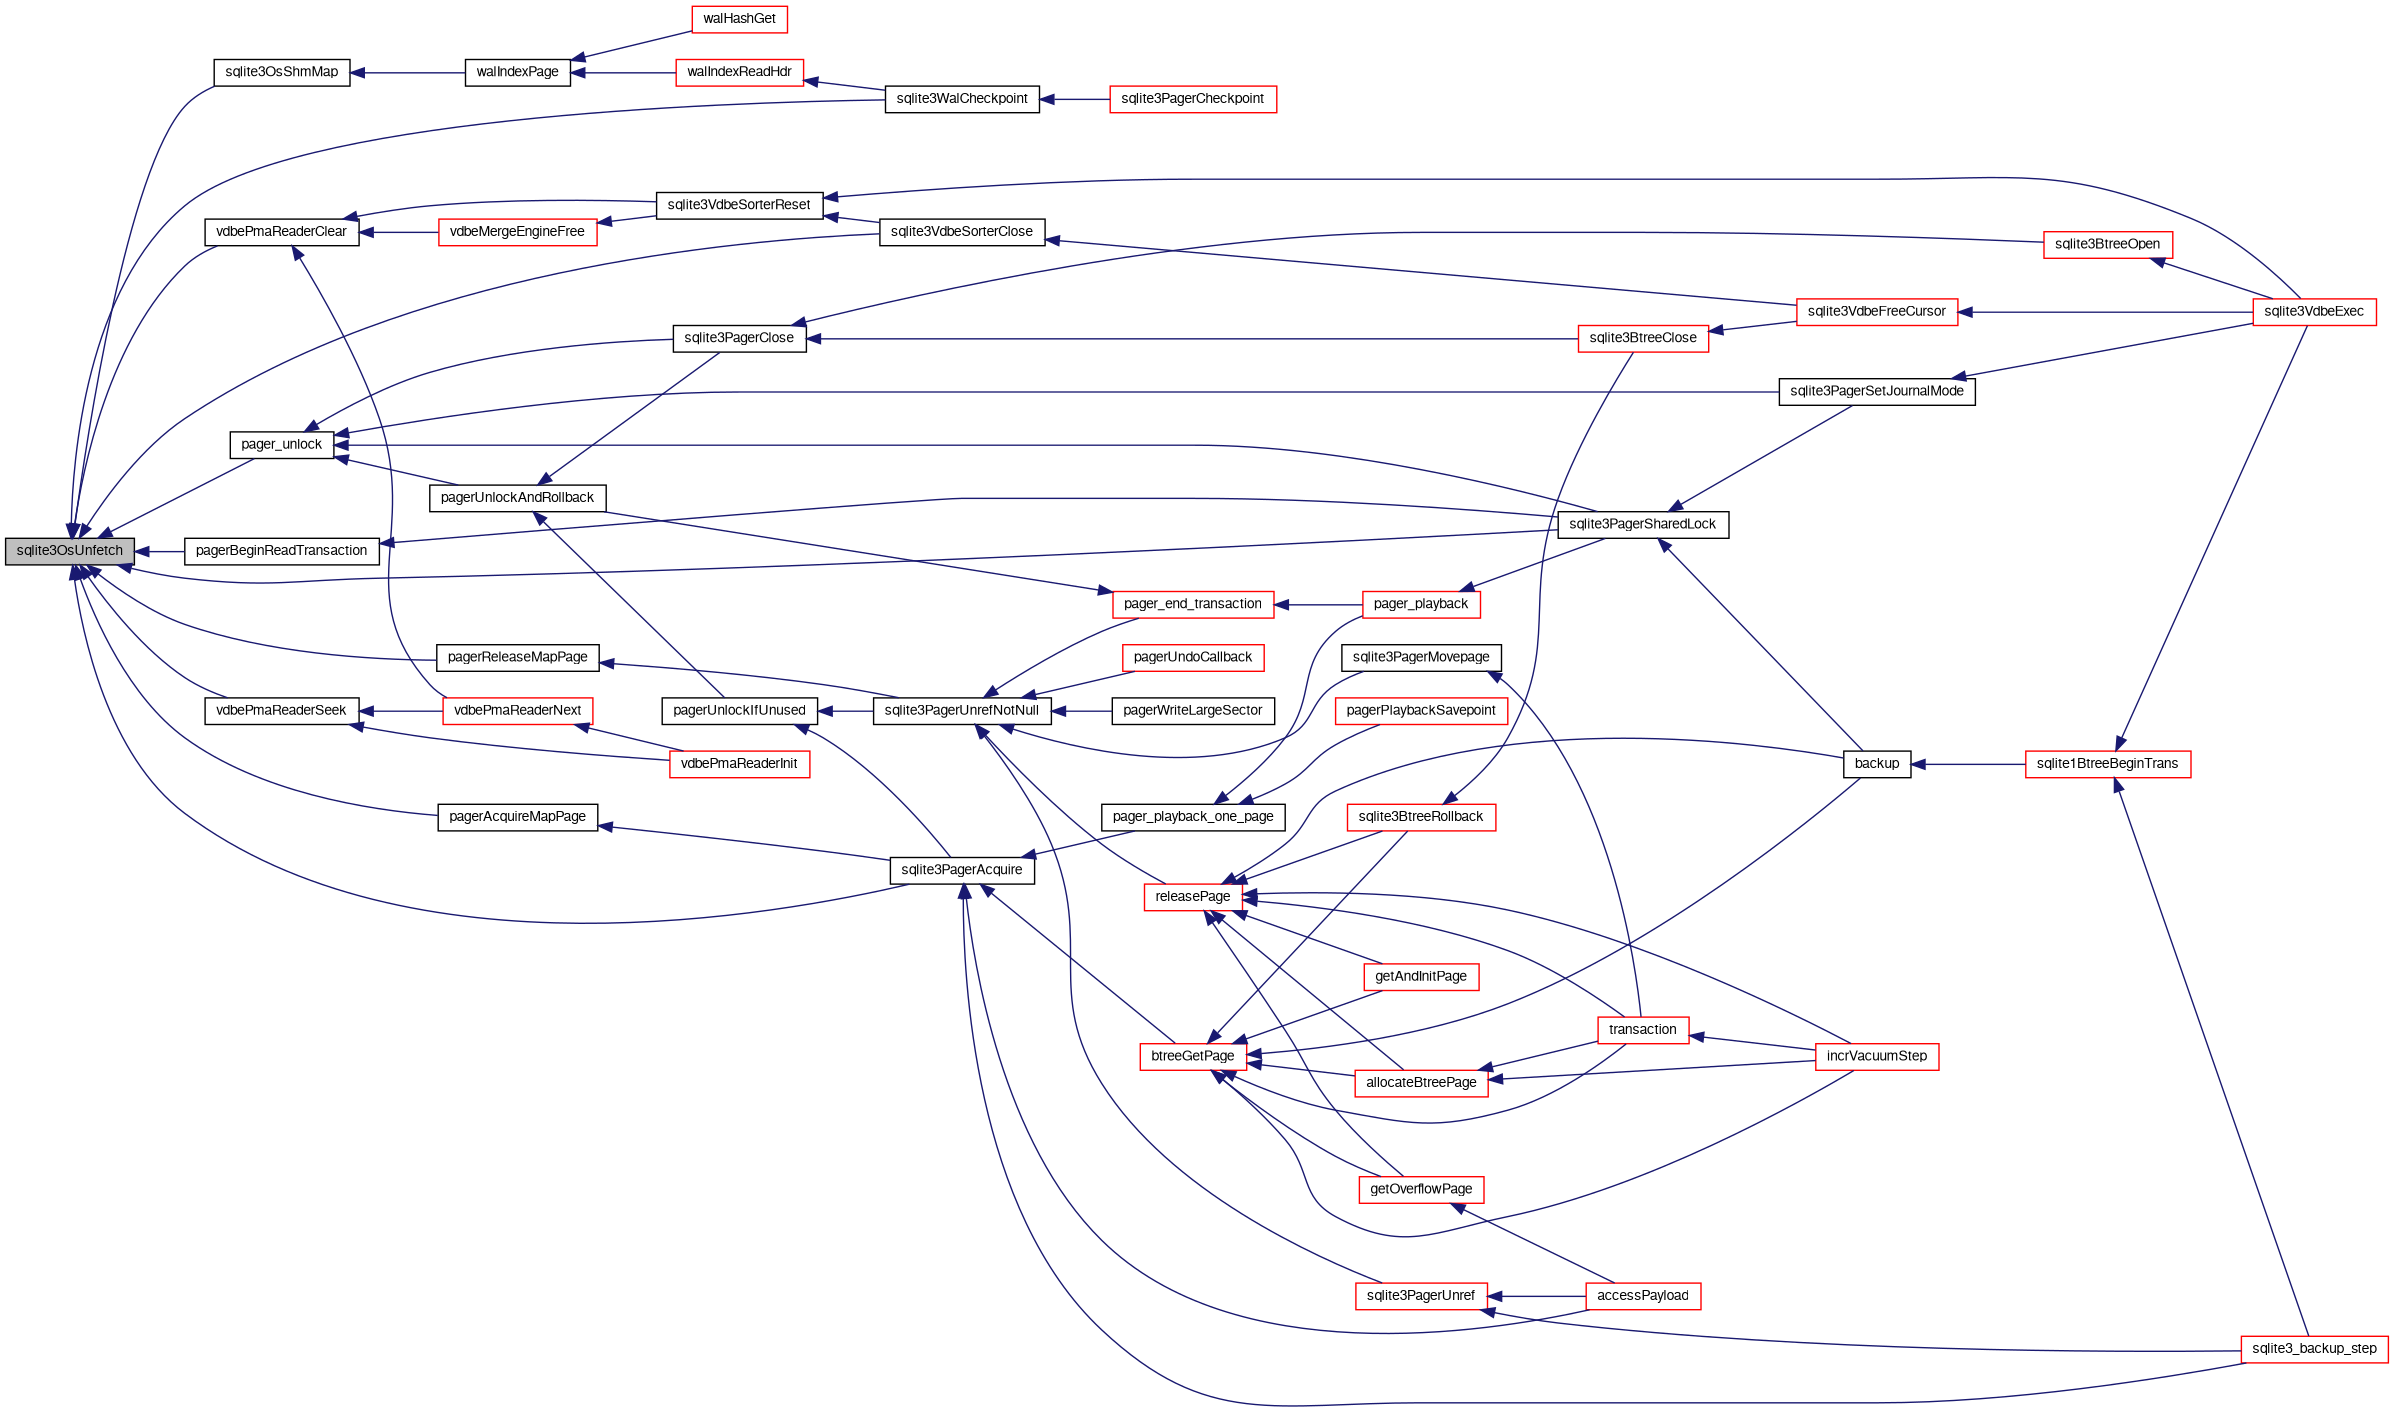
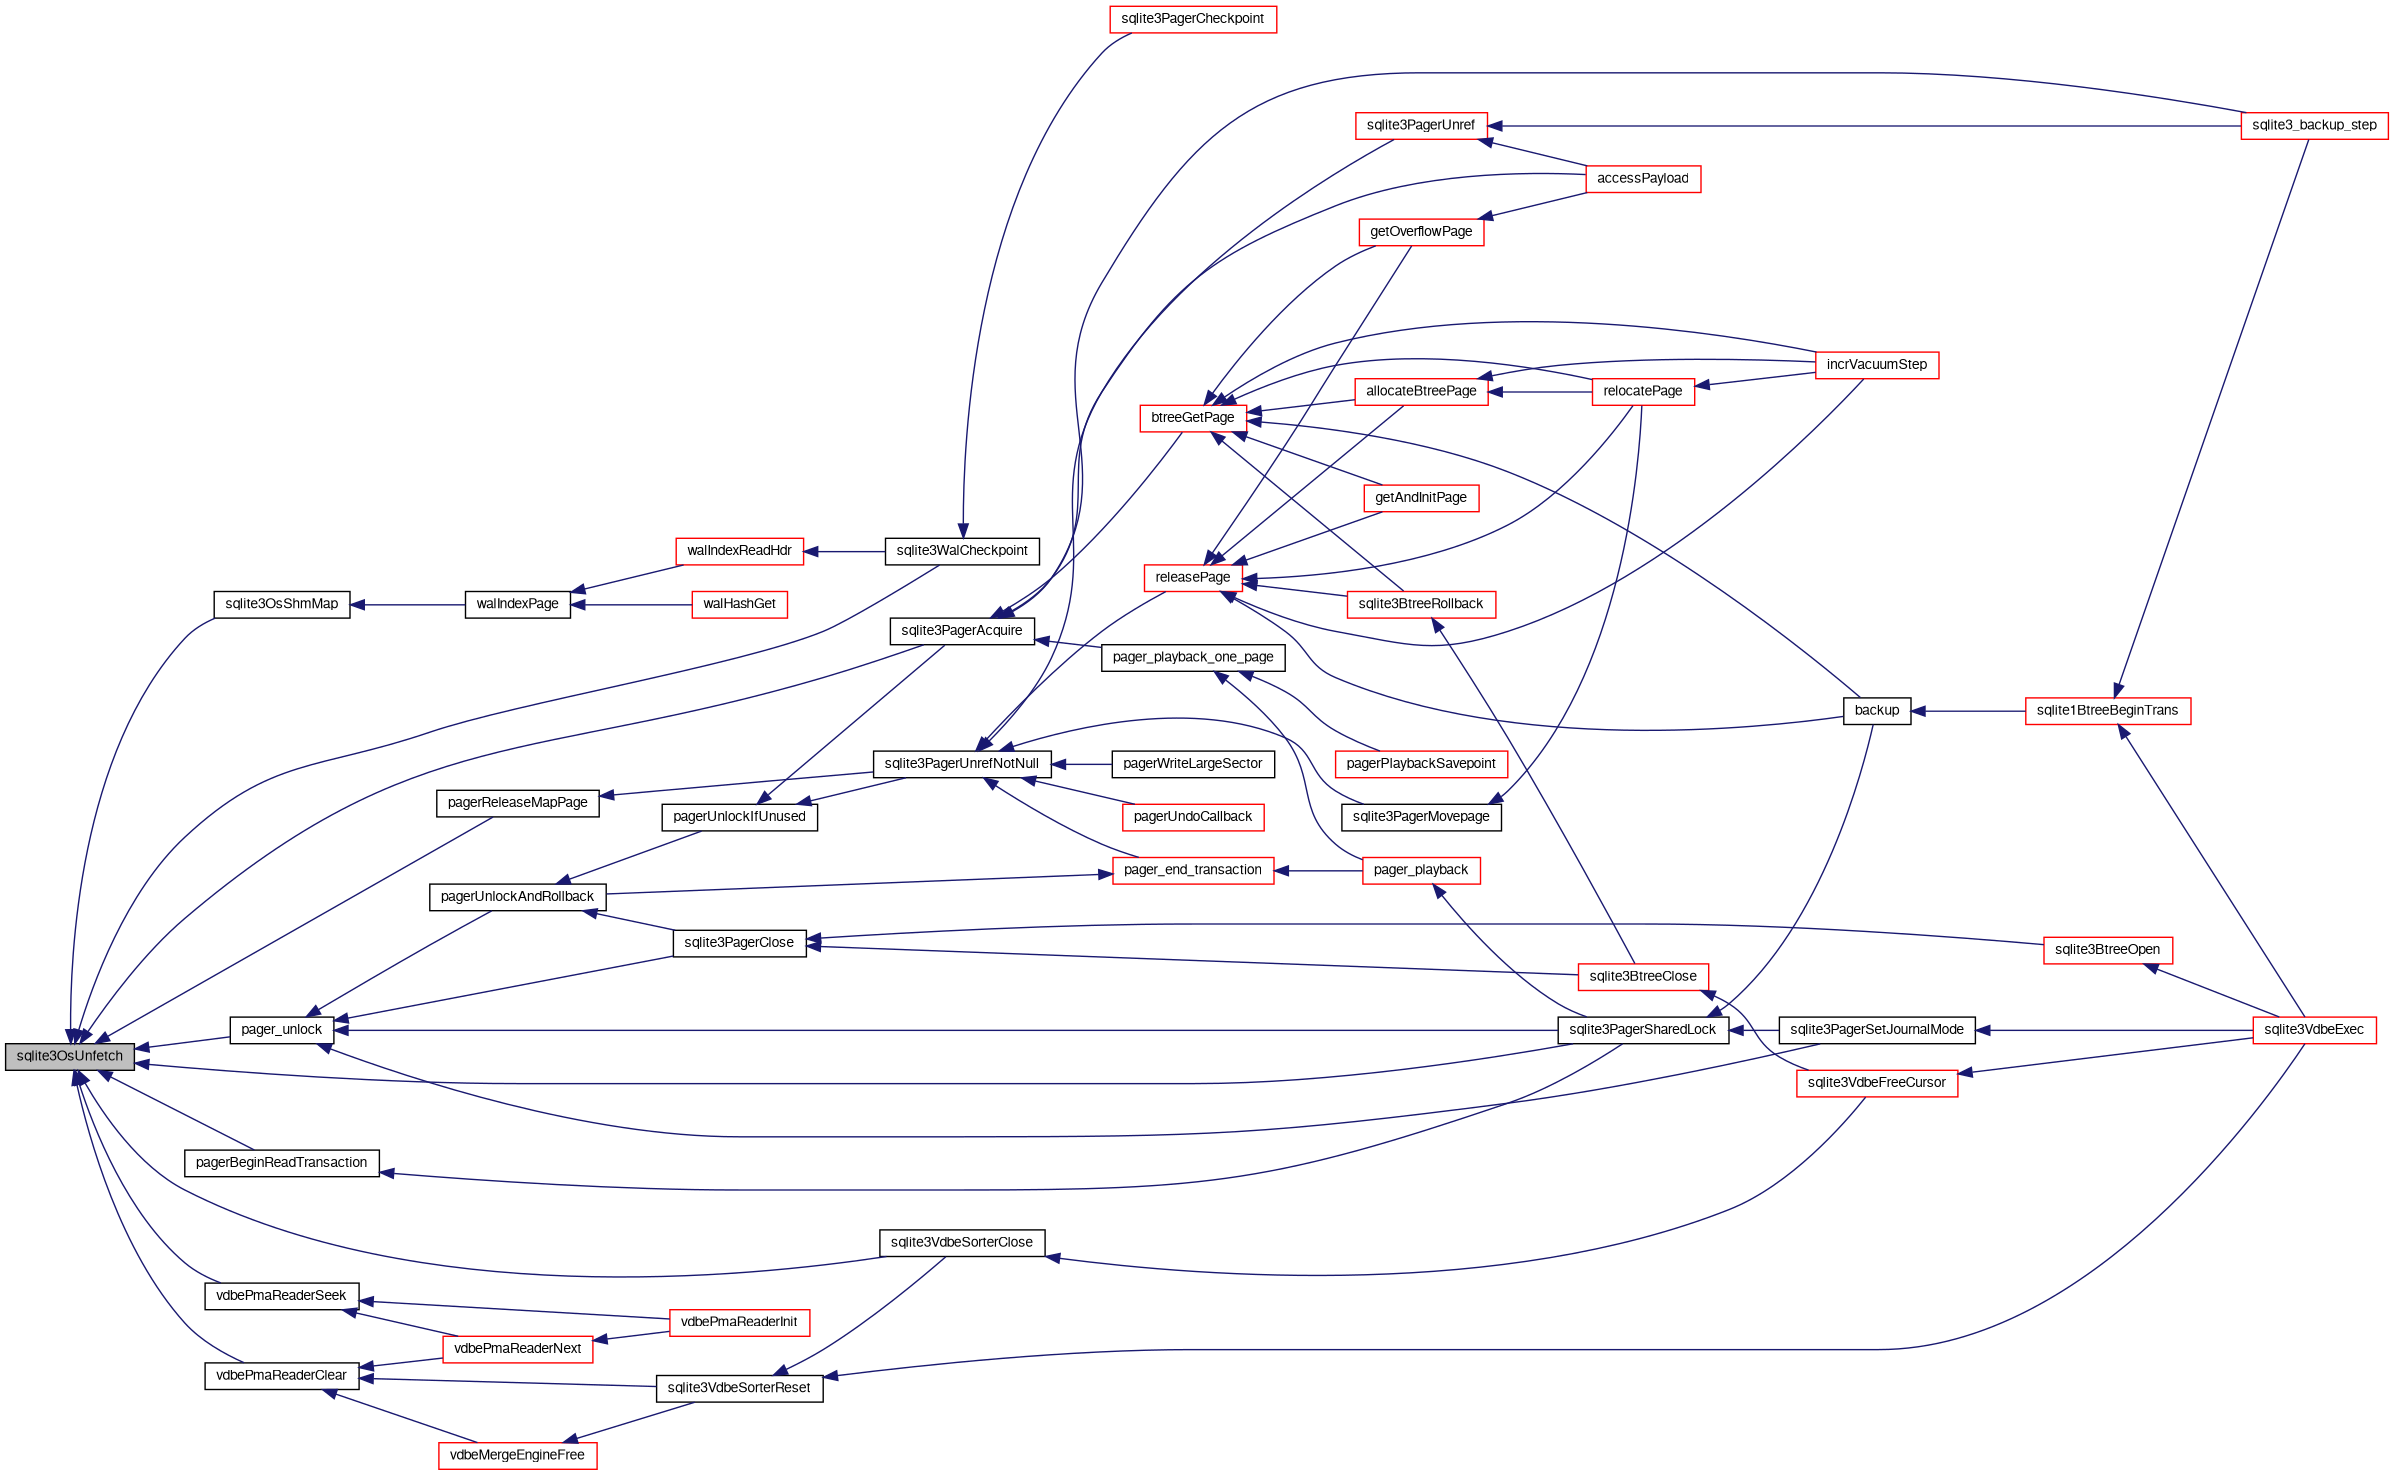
(518, 818) -> none
(1644, 1030) -> (1644, 392)
